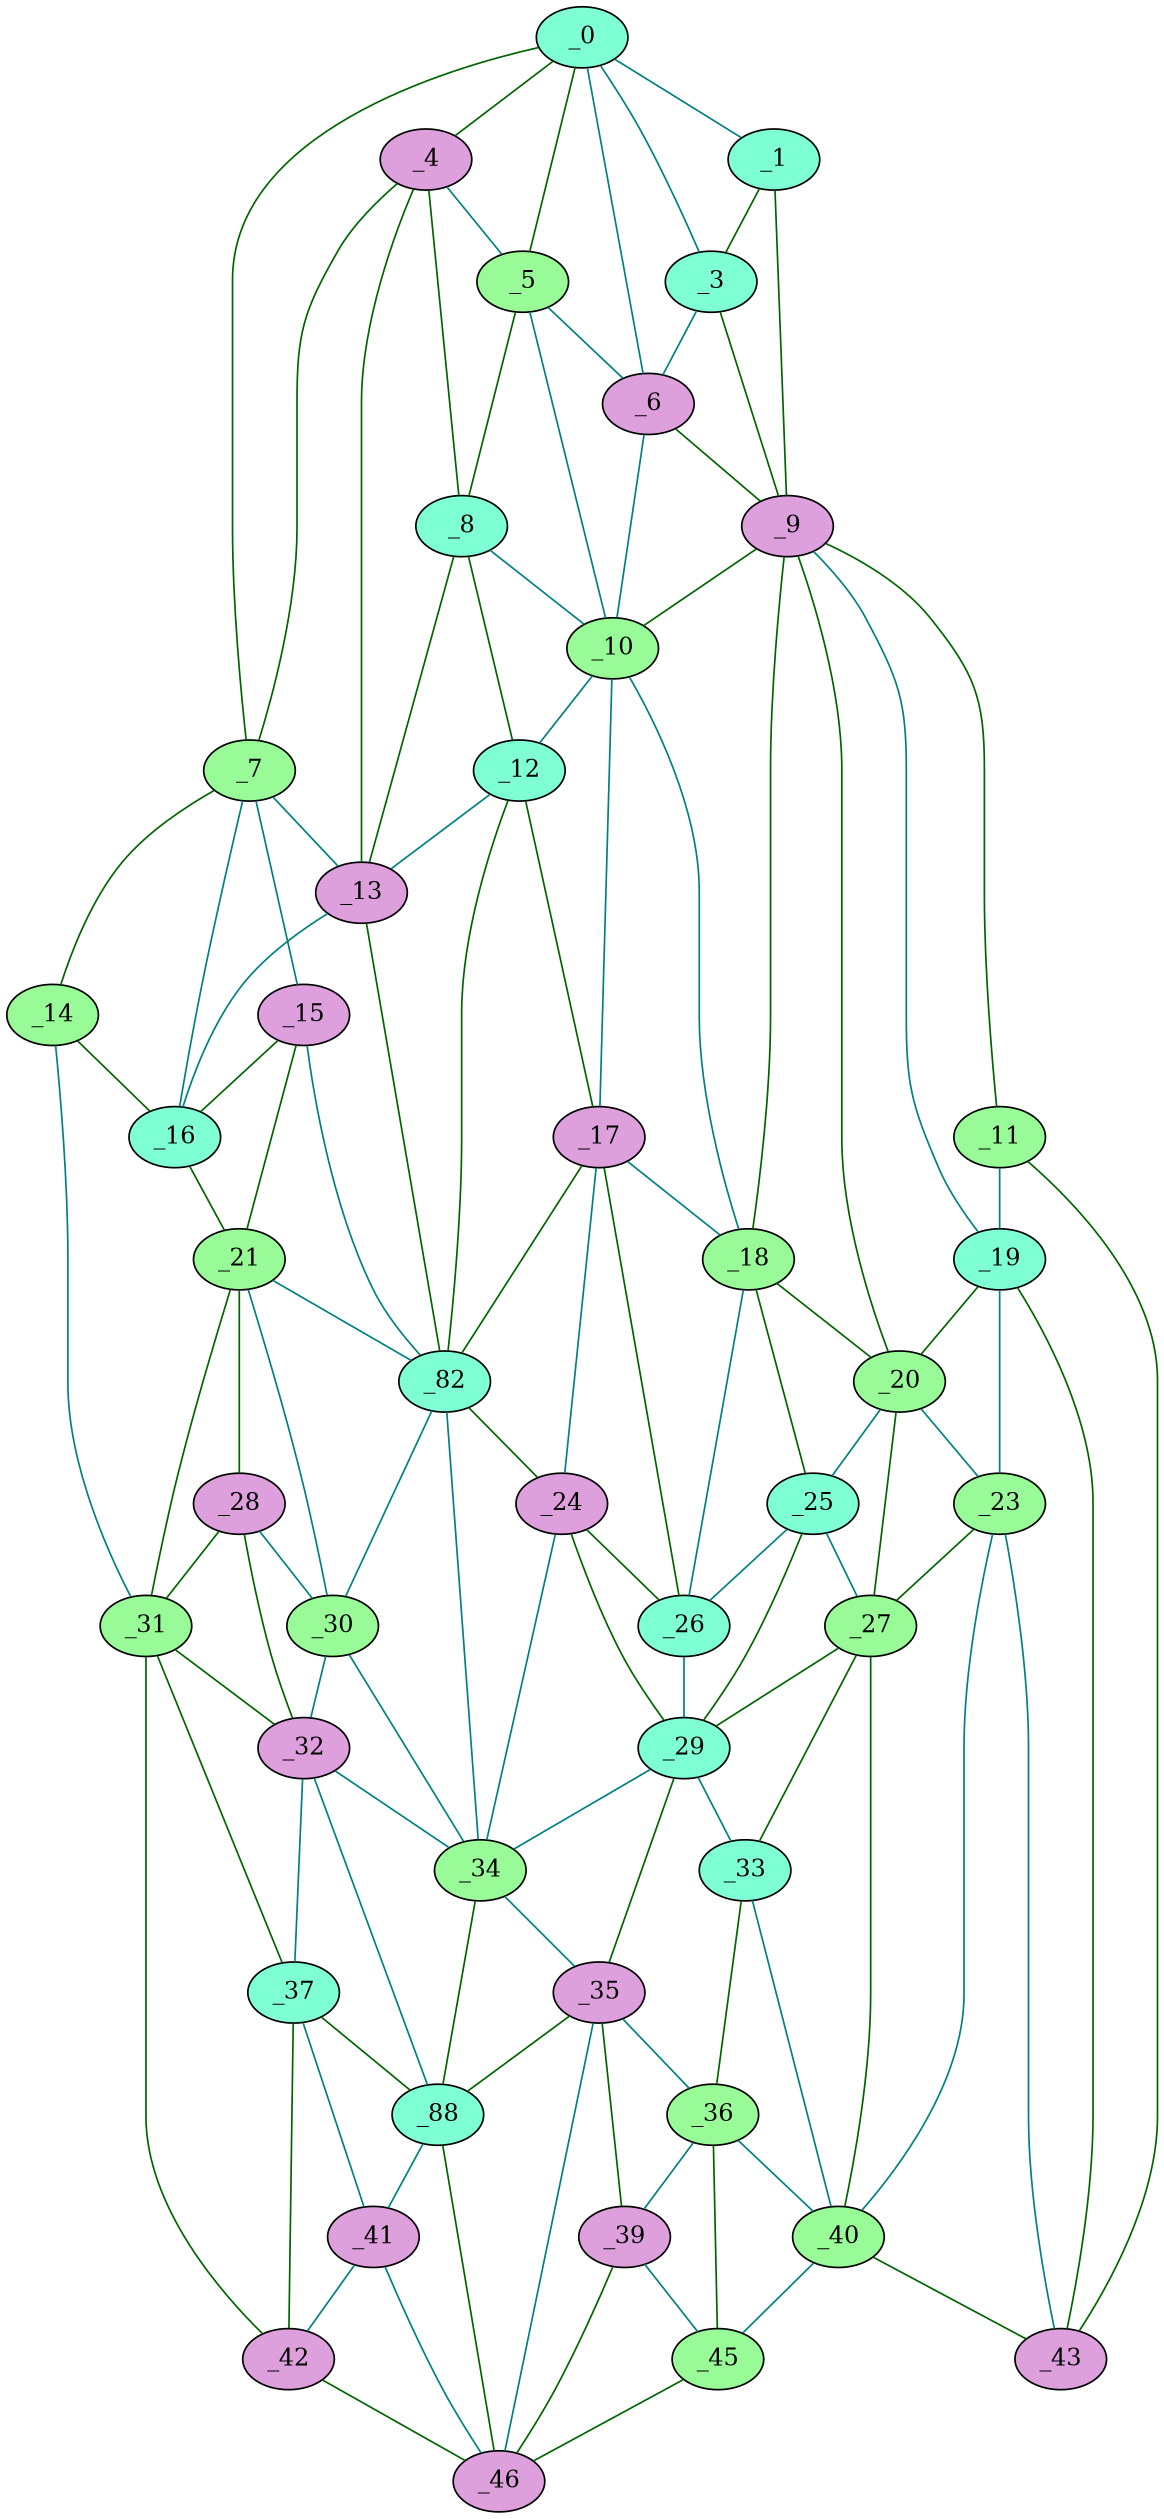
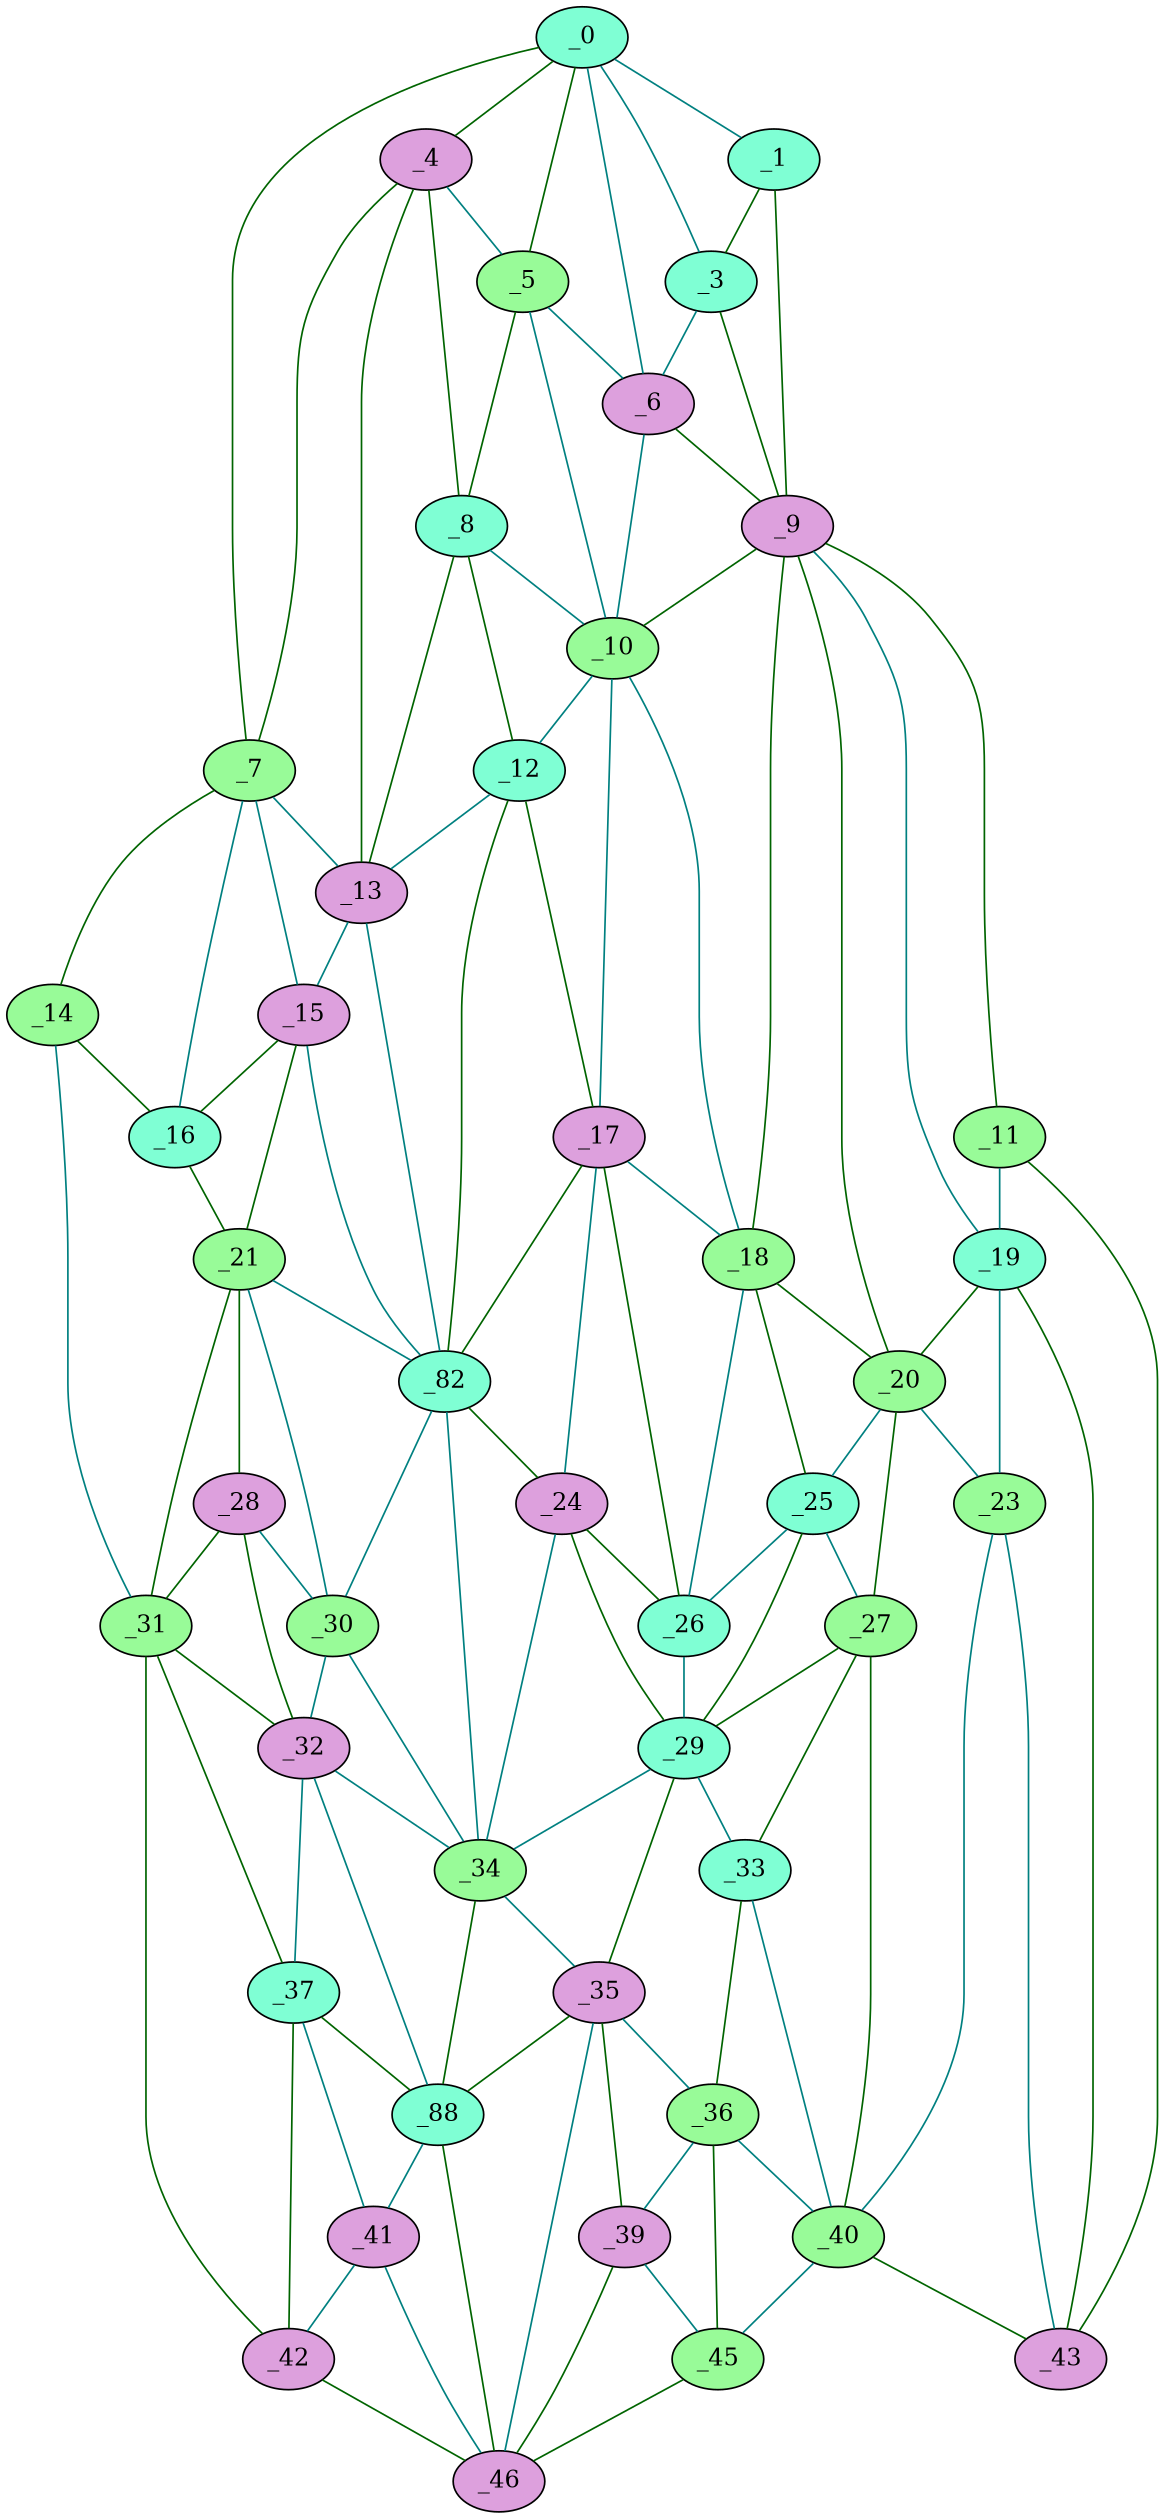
(235, 995) -> (333, 954)
(403, 1137) -> (403, 1137)
(935, 1565) -> none
